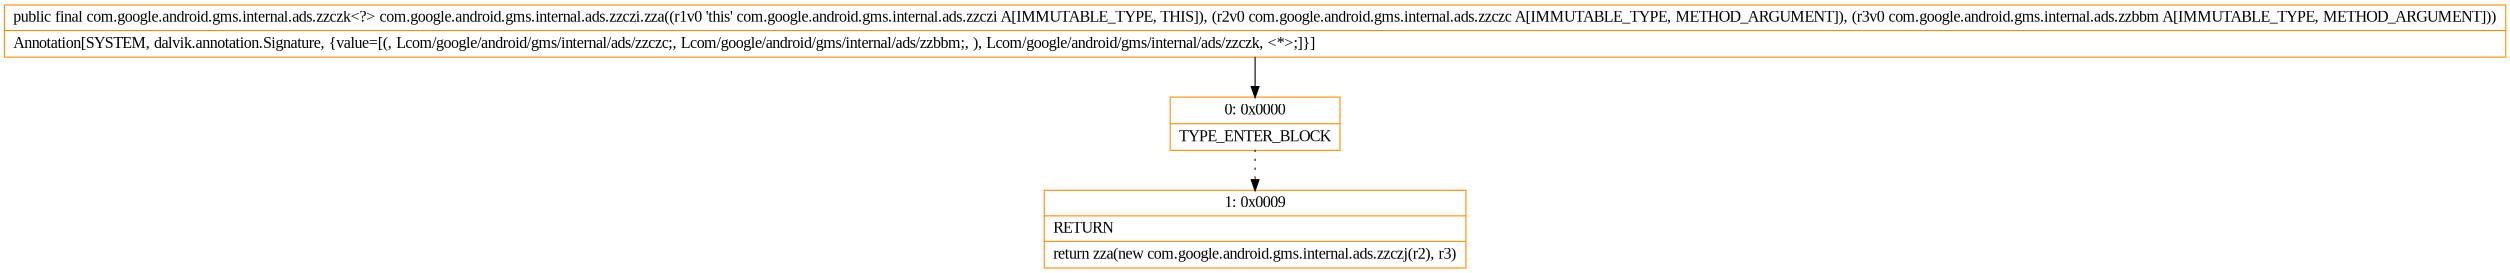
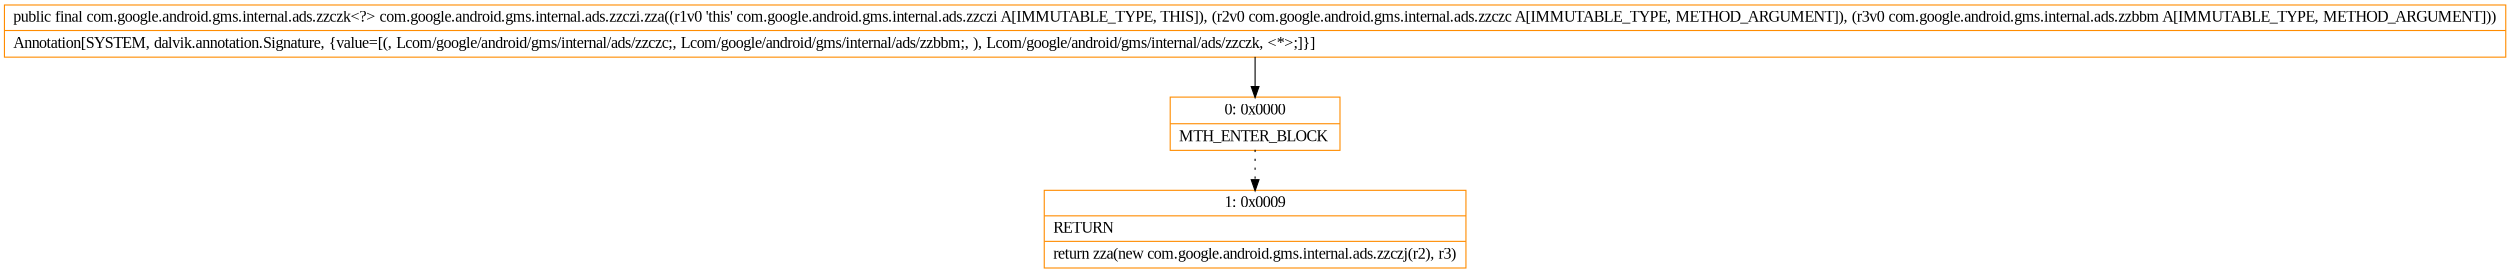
(1255, 136) -> (1253, 136)
